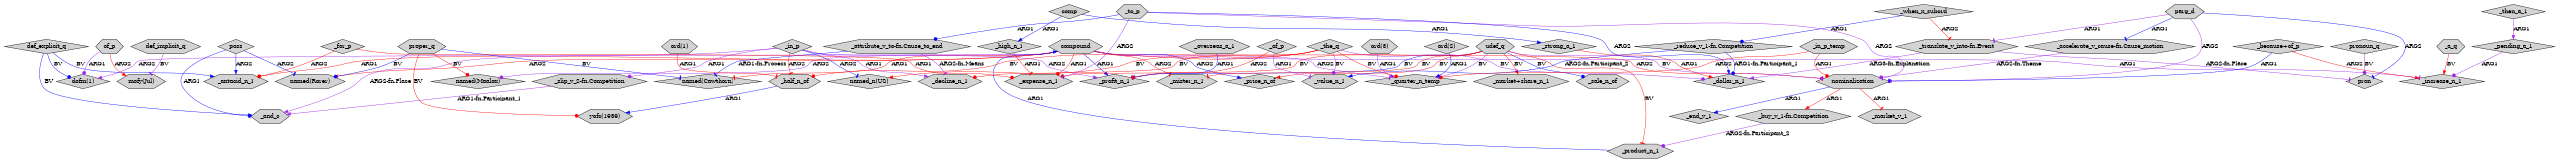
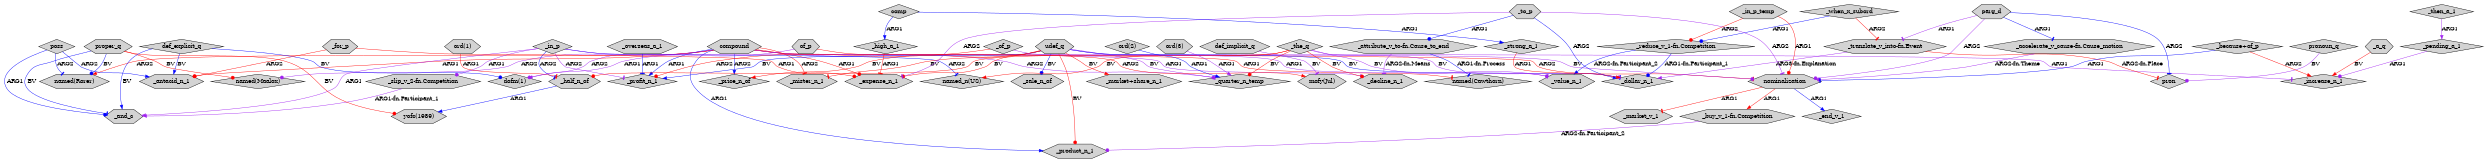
(343, 47) -> (340, 47)
(950, 56) -> (595, 73)
(560, 63) -> (27, 88)
(788, 63) -> (540, 66)
(2164, 63) -> (2043, 54)
none -> (1344, 64)
(1605, 68) -> (1072, 96)
(1636, 72) -> (1718, 29)
(391, 81) -> (354, 81)
(1259, 133) -> (837, 136)
